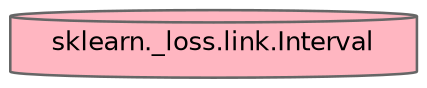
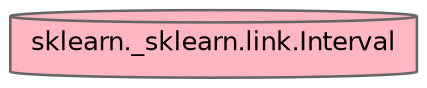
(214, 44) -> (214, 44)
